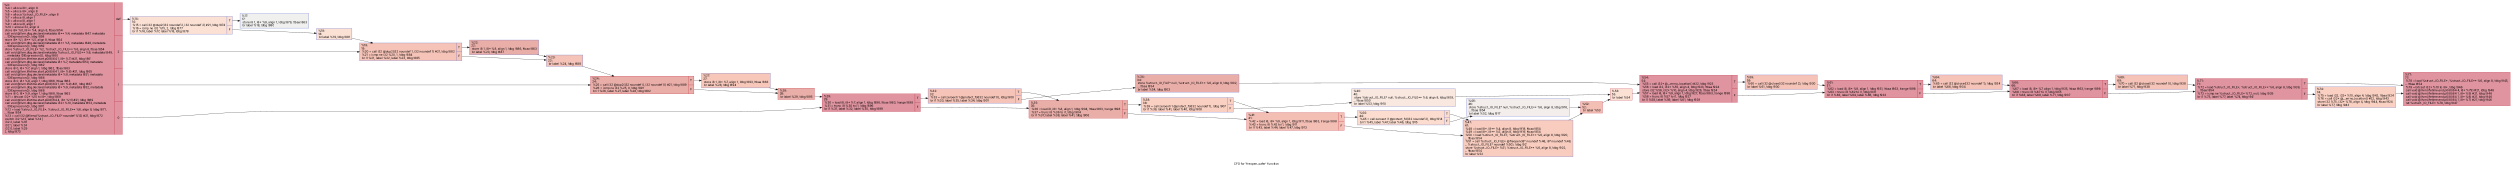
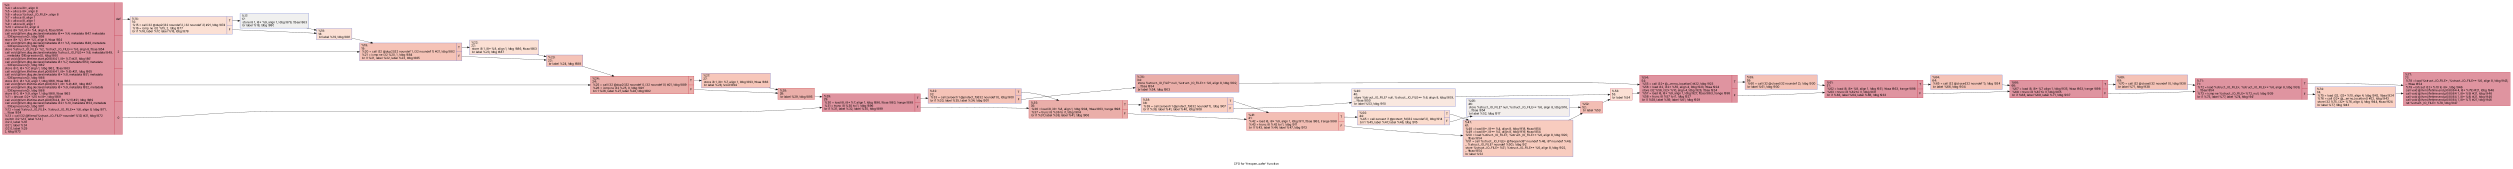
none -> (311, 29)
(504, 47) -> (504, 47)
(720, 85) -> (720, 85)
